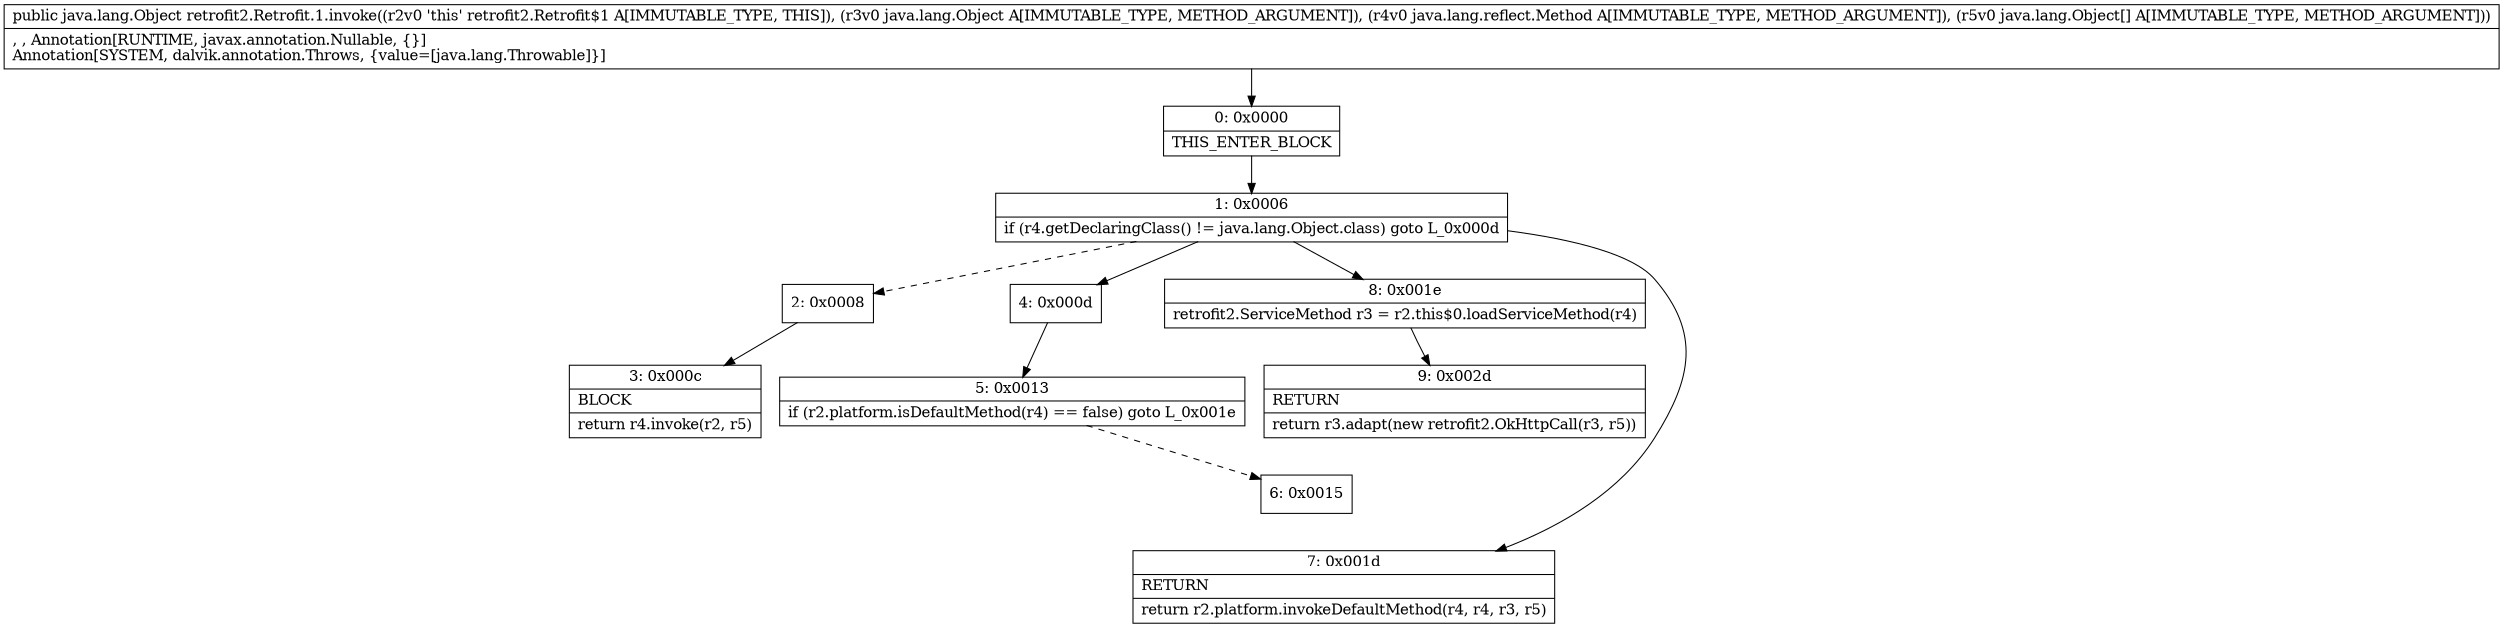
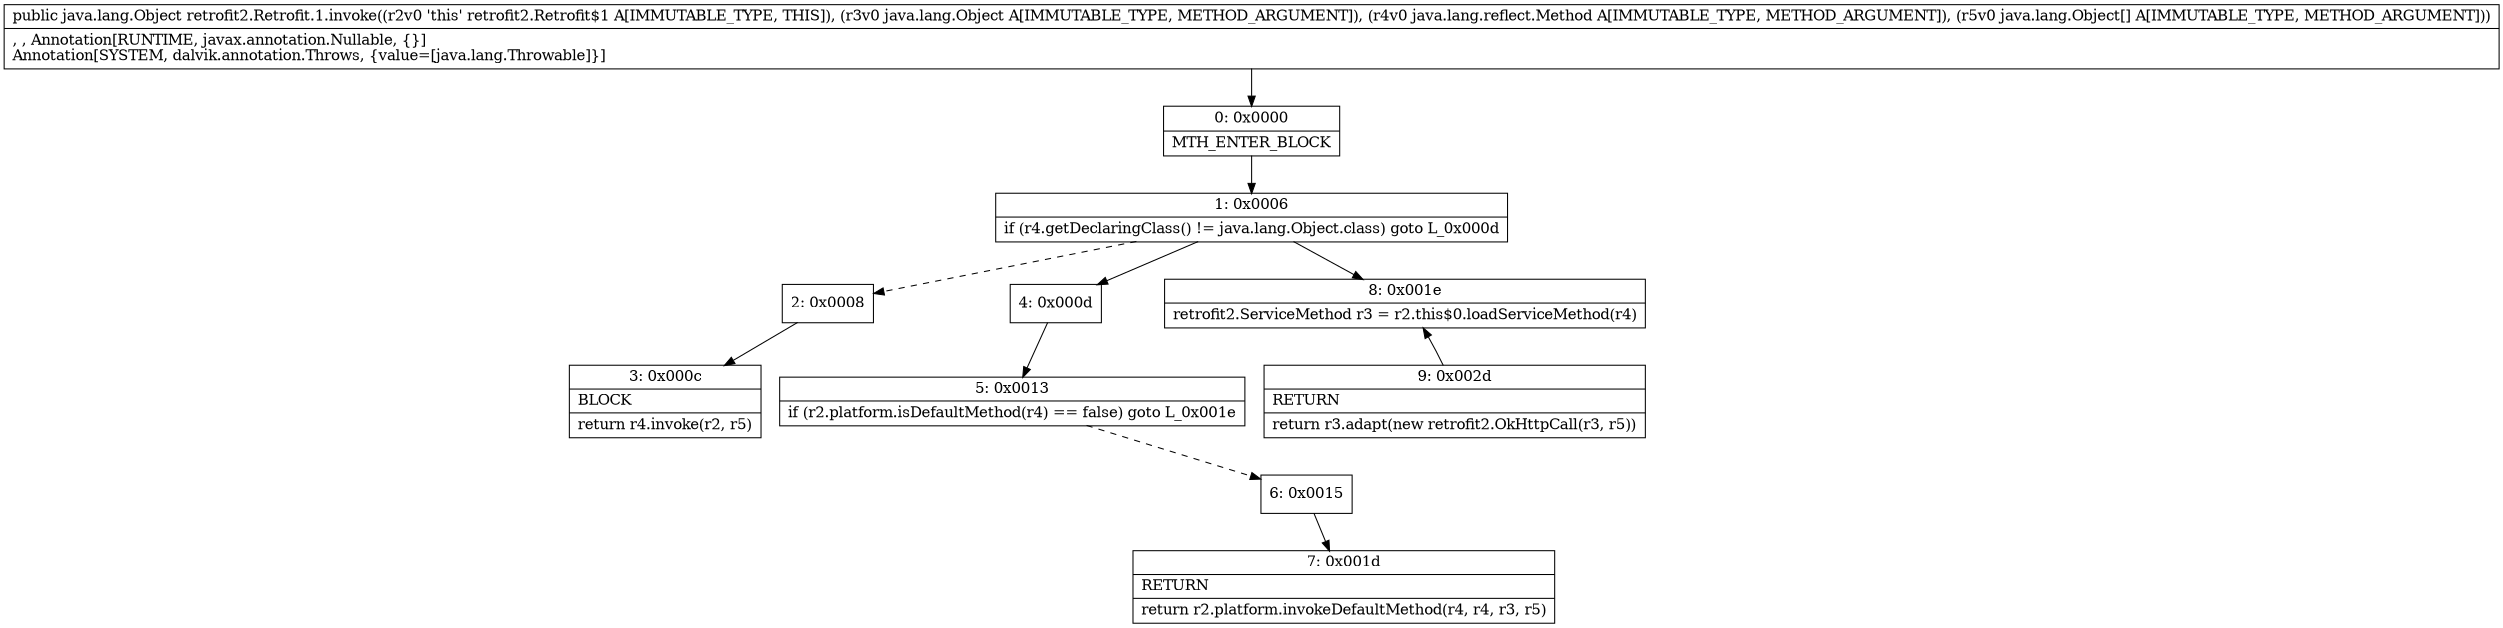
(1252, 143) -> (1252, 143)
(1418, 342) -> (1436, 351)
(1684, 373) -> (1320, 527)
